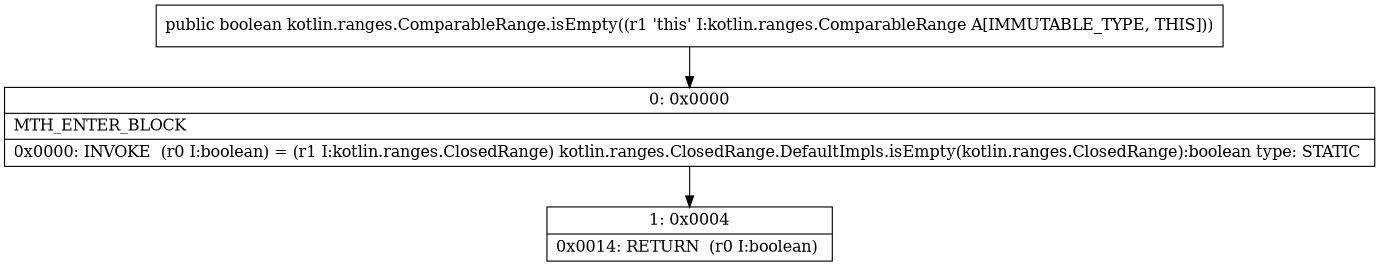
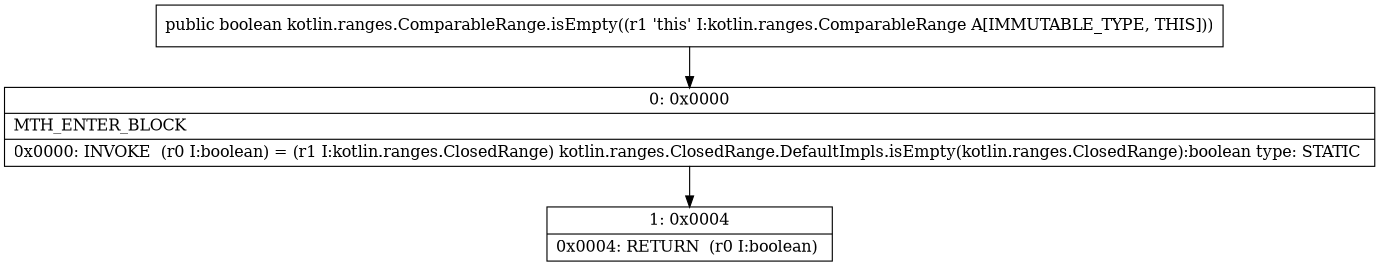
(690, 247) -> (690, 247)
